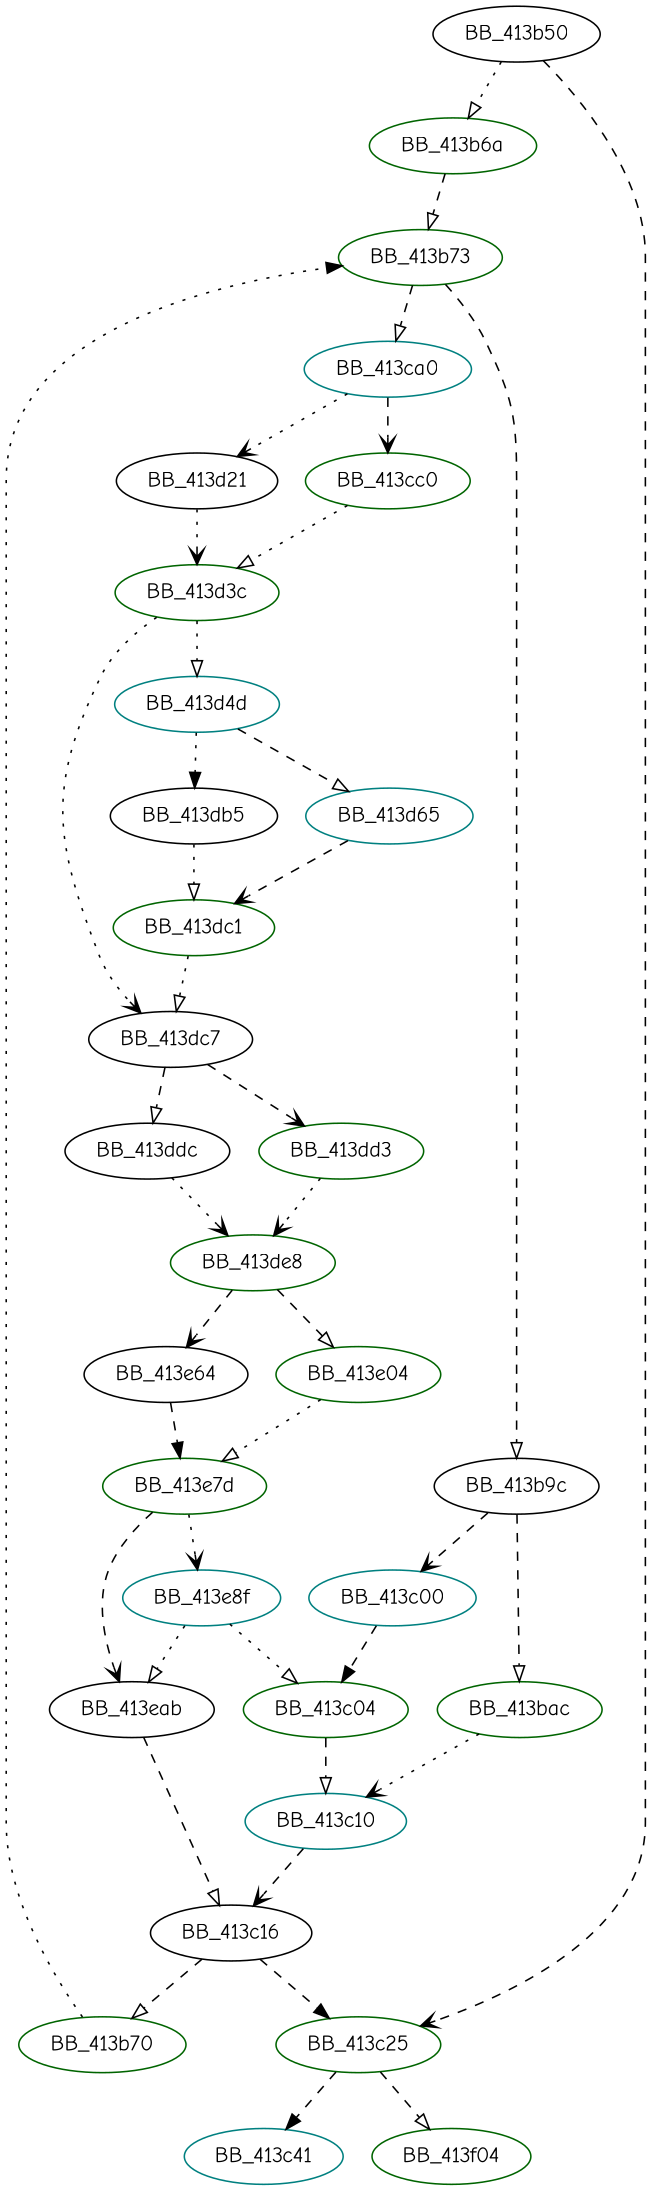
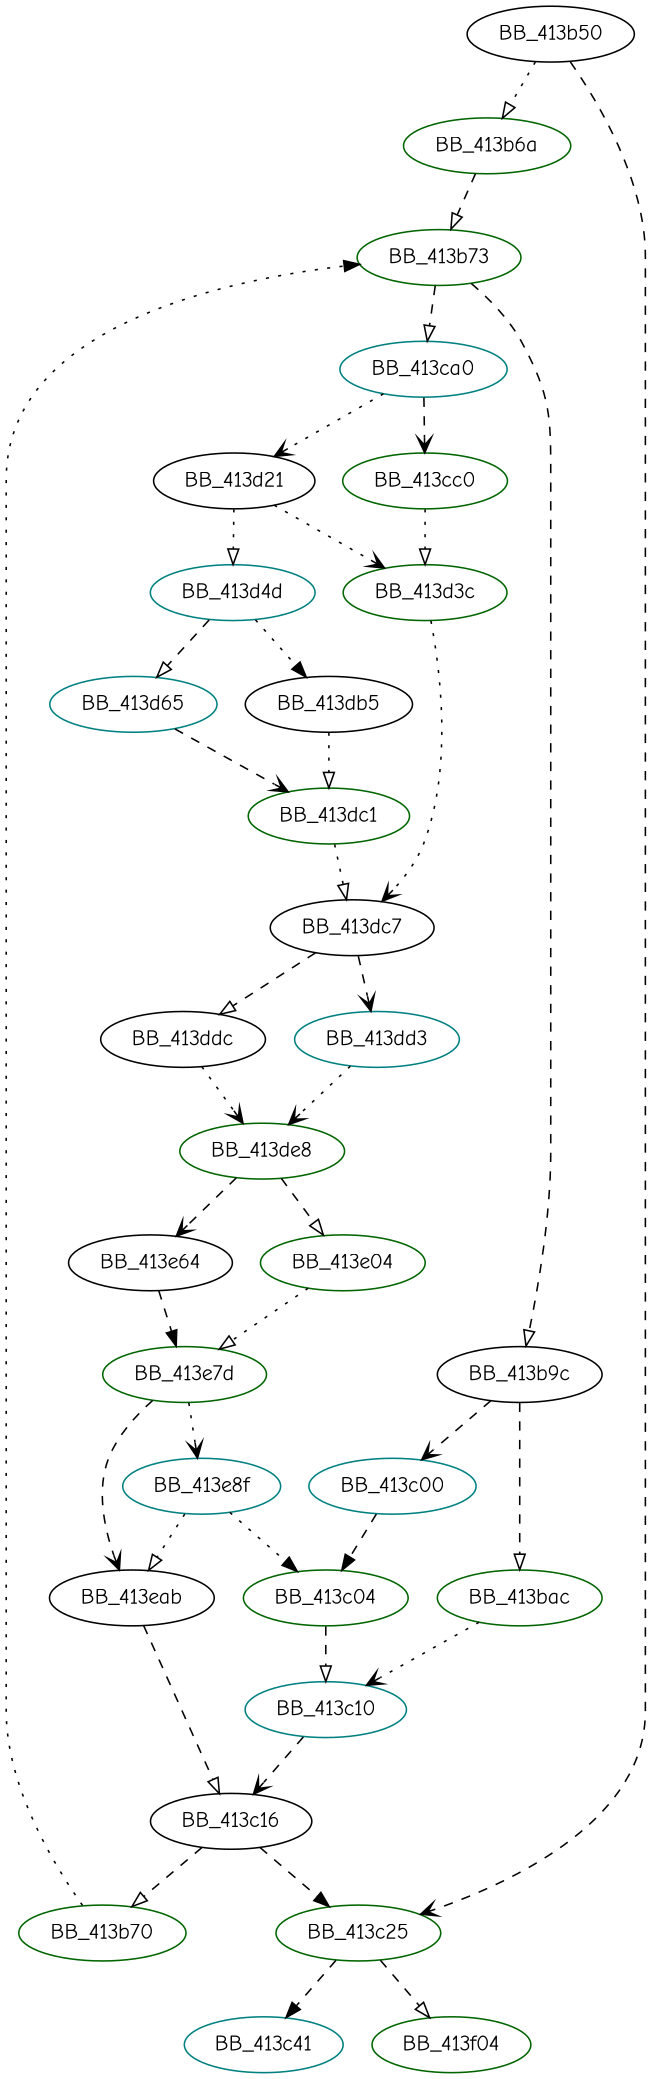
(197, 641) -> (234, 529)
(341, 1151) -> (377, 1039)
(258, 1648) -> (258, 1537)
